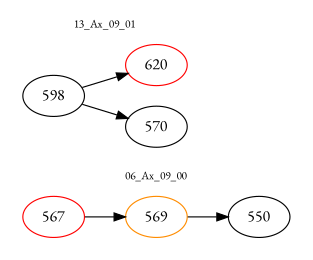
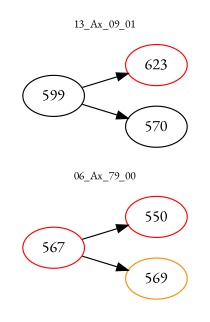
(156, 65) -> (156, 65)
(54, 96) -> (54, 96)
(156, 176) -> (105, 176)
(202, 217) -> (100, 234)
(259, 217) -> (156, 217)
